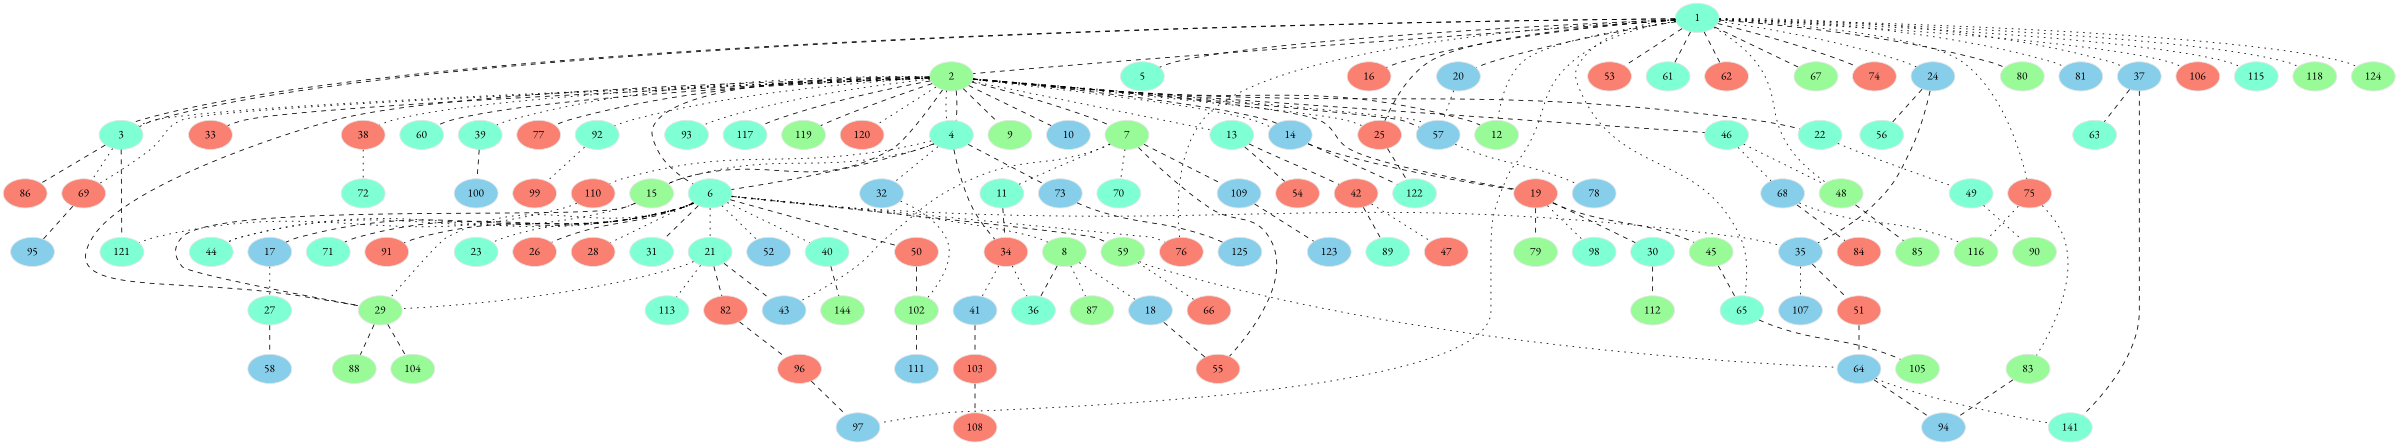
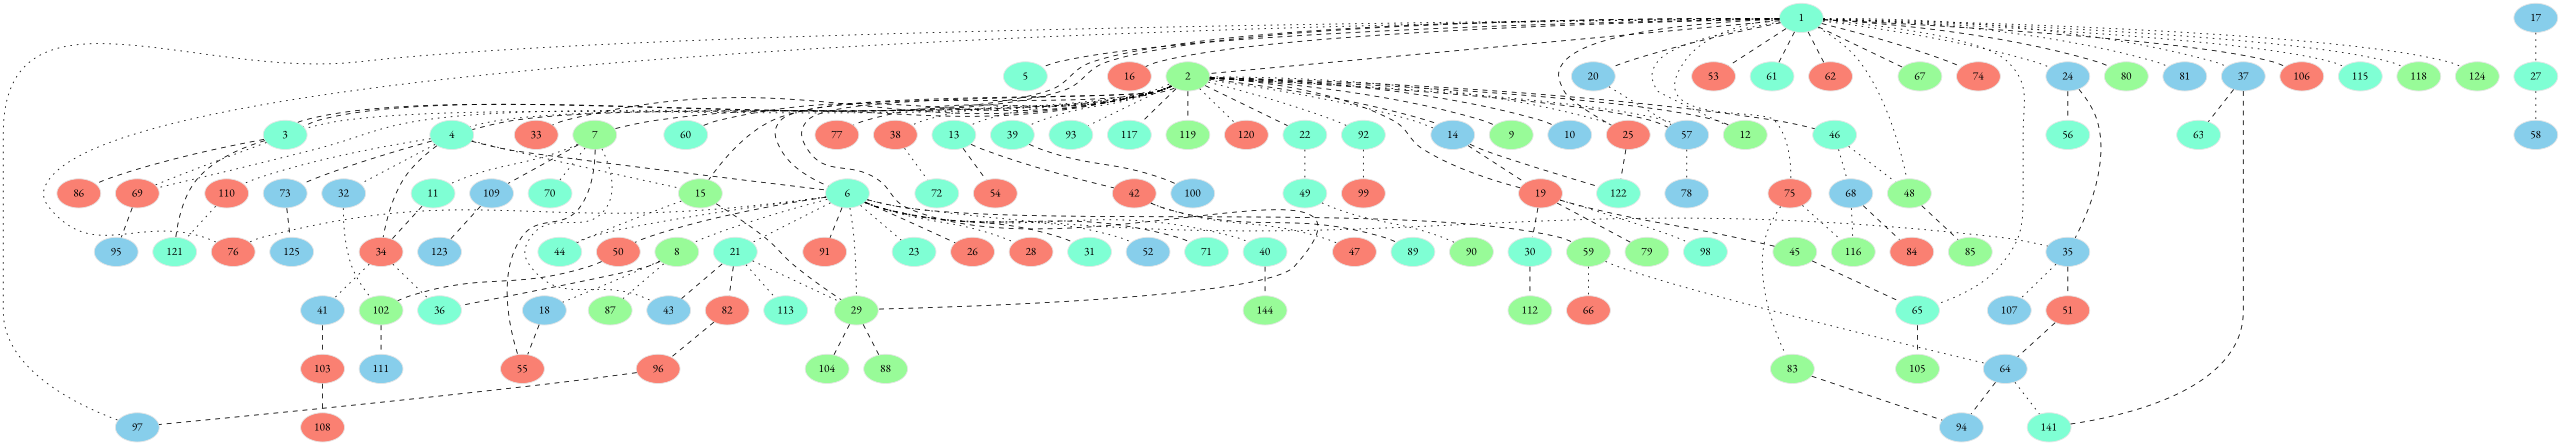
(2067, 45) -> (2171, 45)
(490, 223) -> none
(270, 340) -> (2536, 106)
